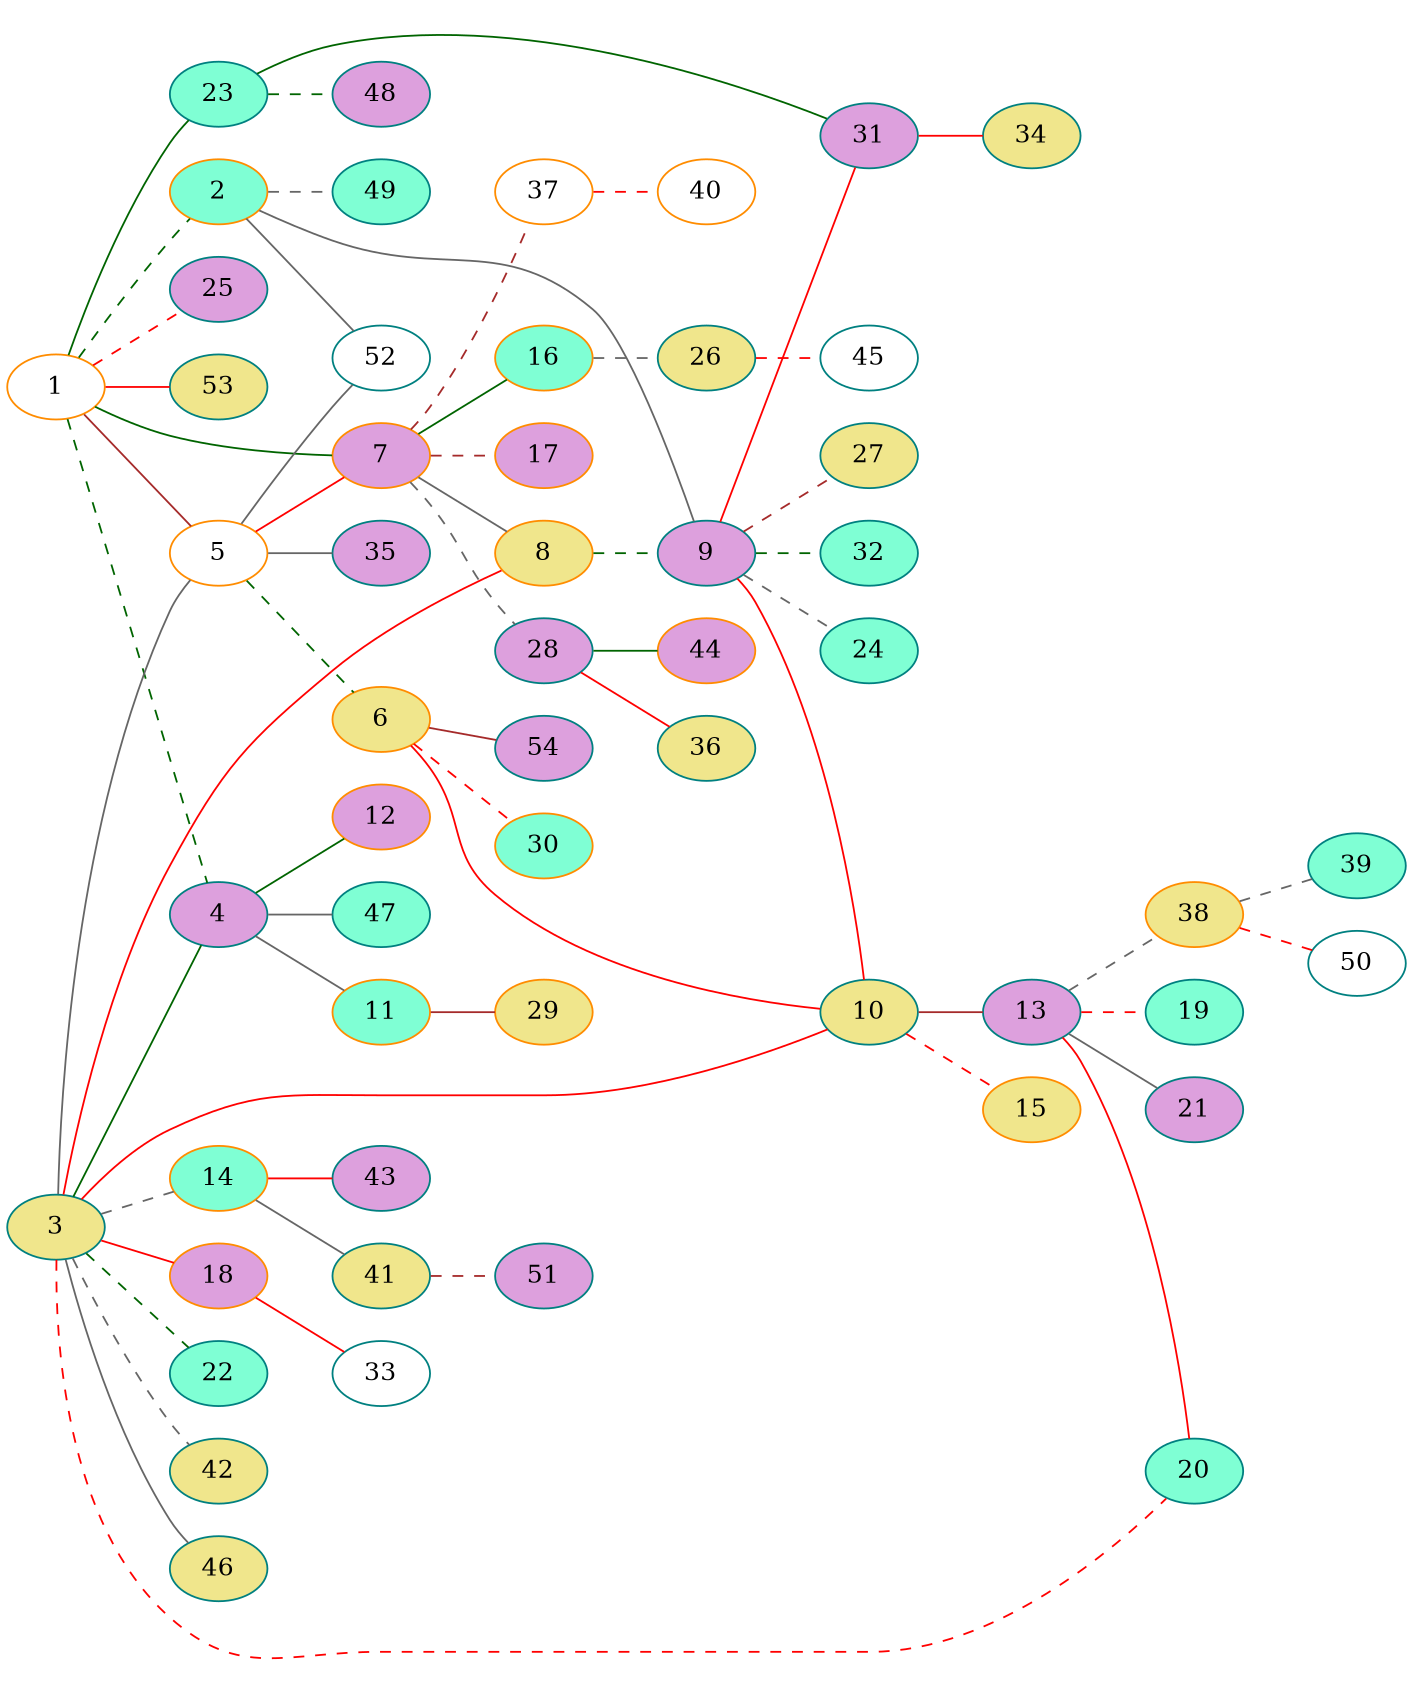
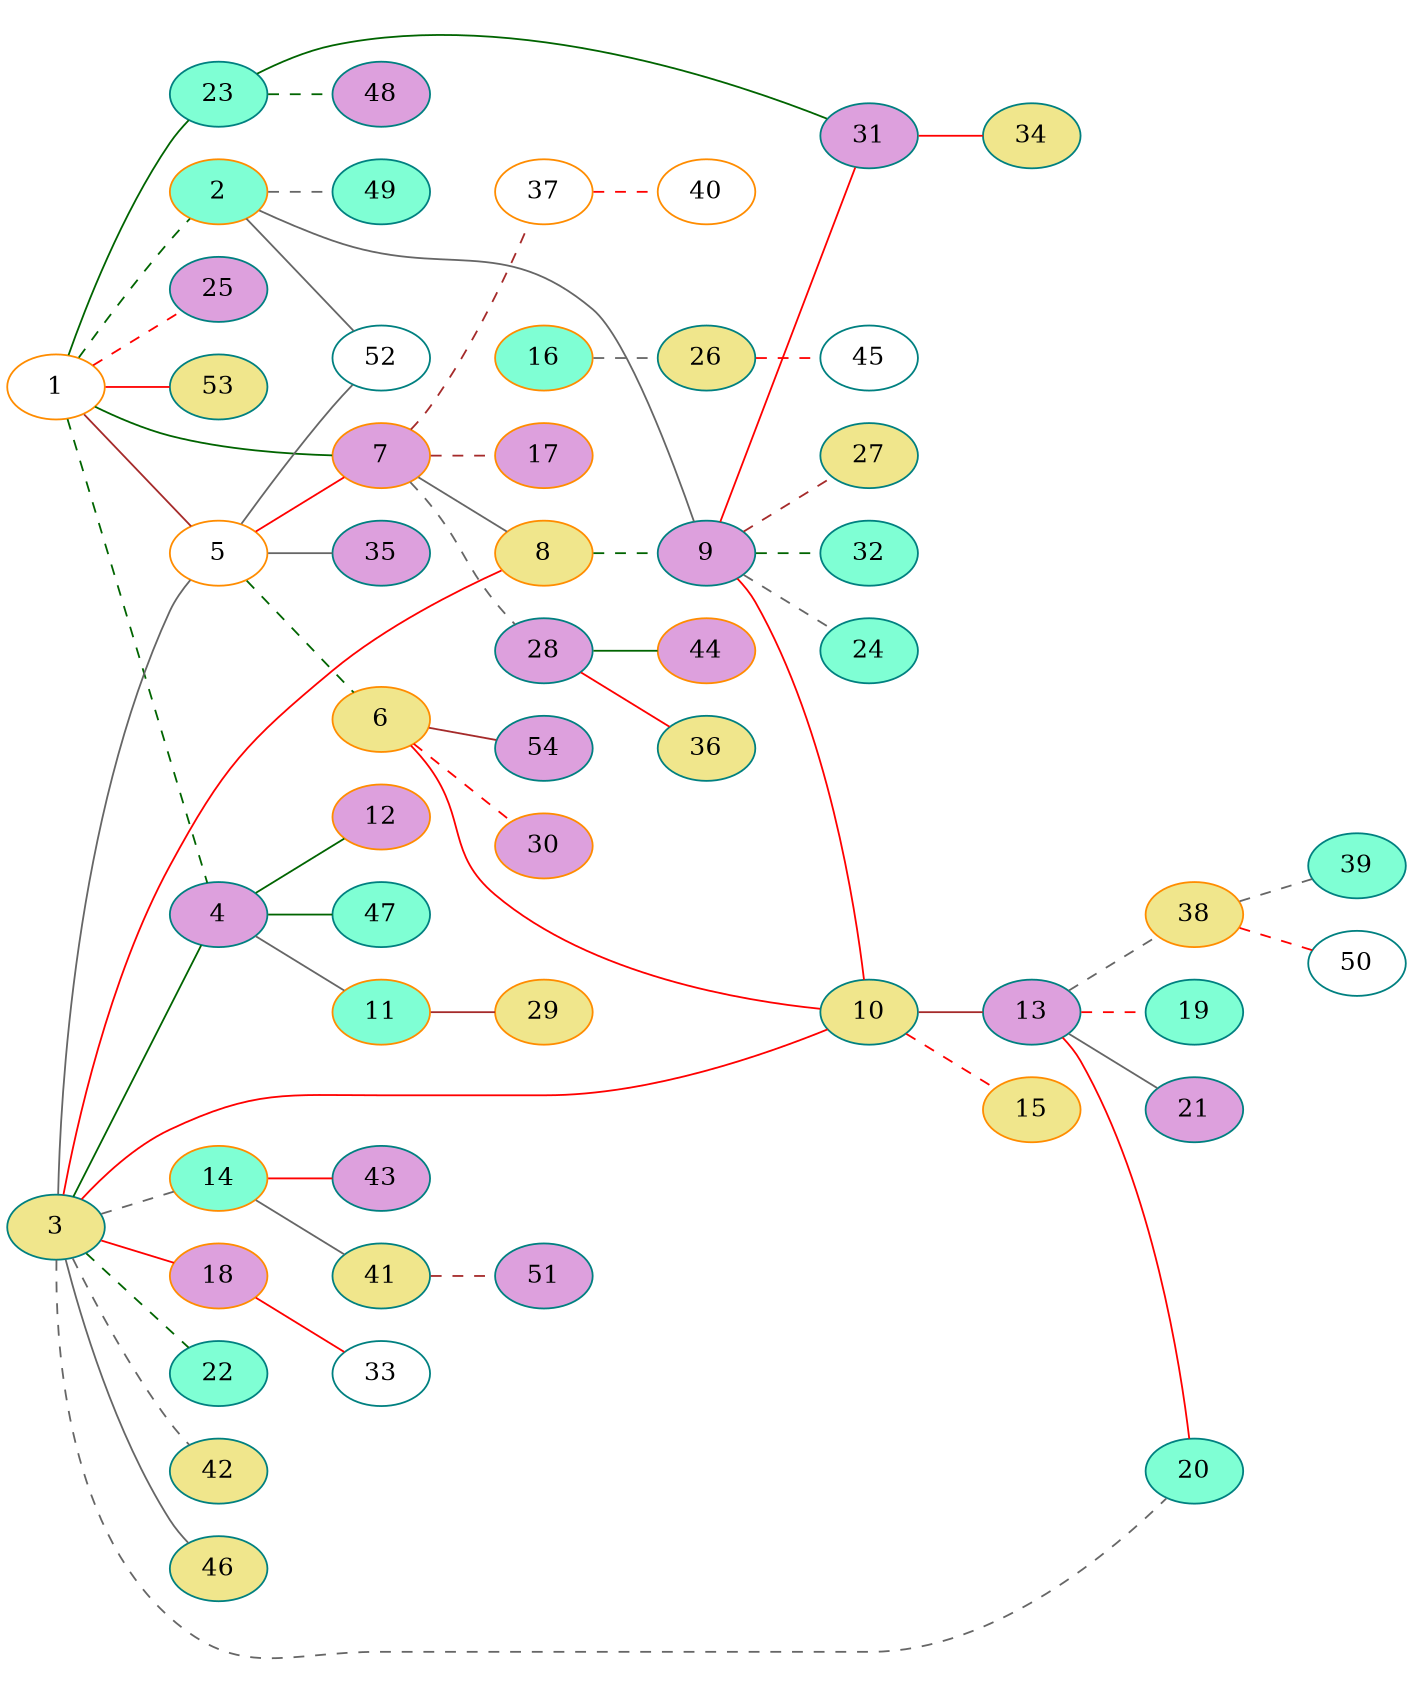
(463, 407) -> none
(544, 846) -> (544, 846)
(300, 915) -> (300, 915)
(492, 1652) -> (492, 1652)
